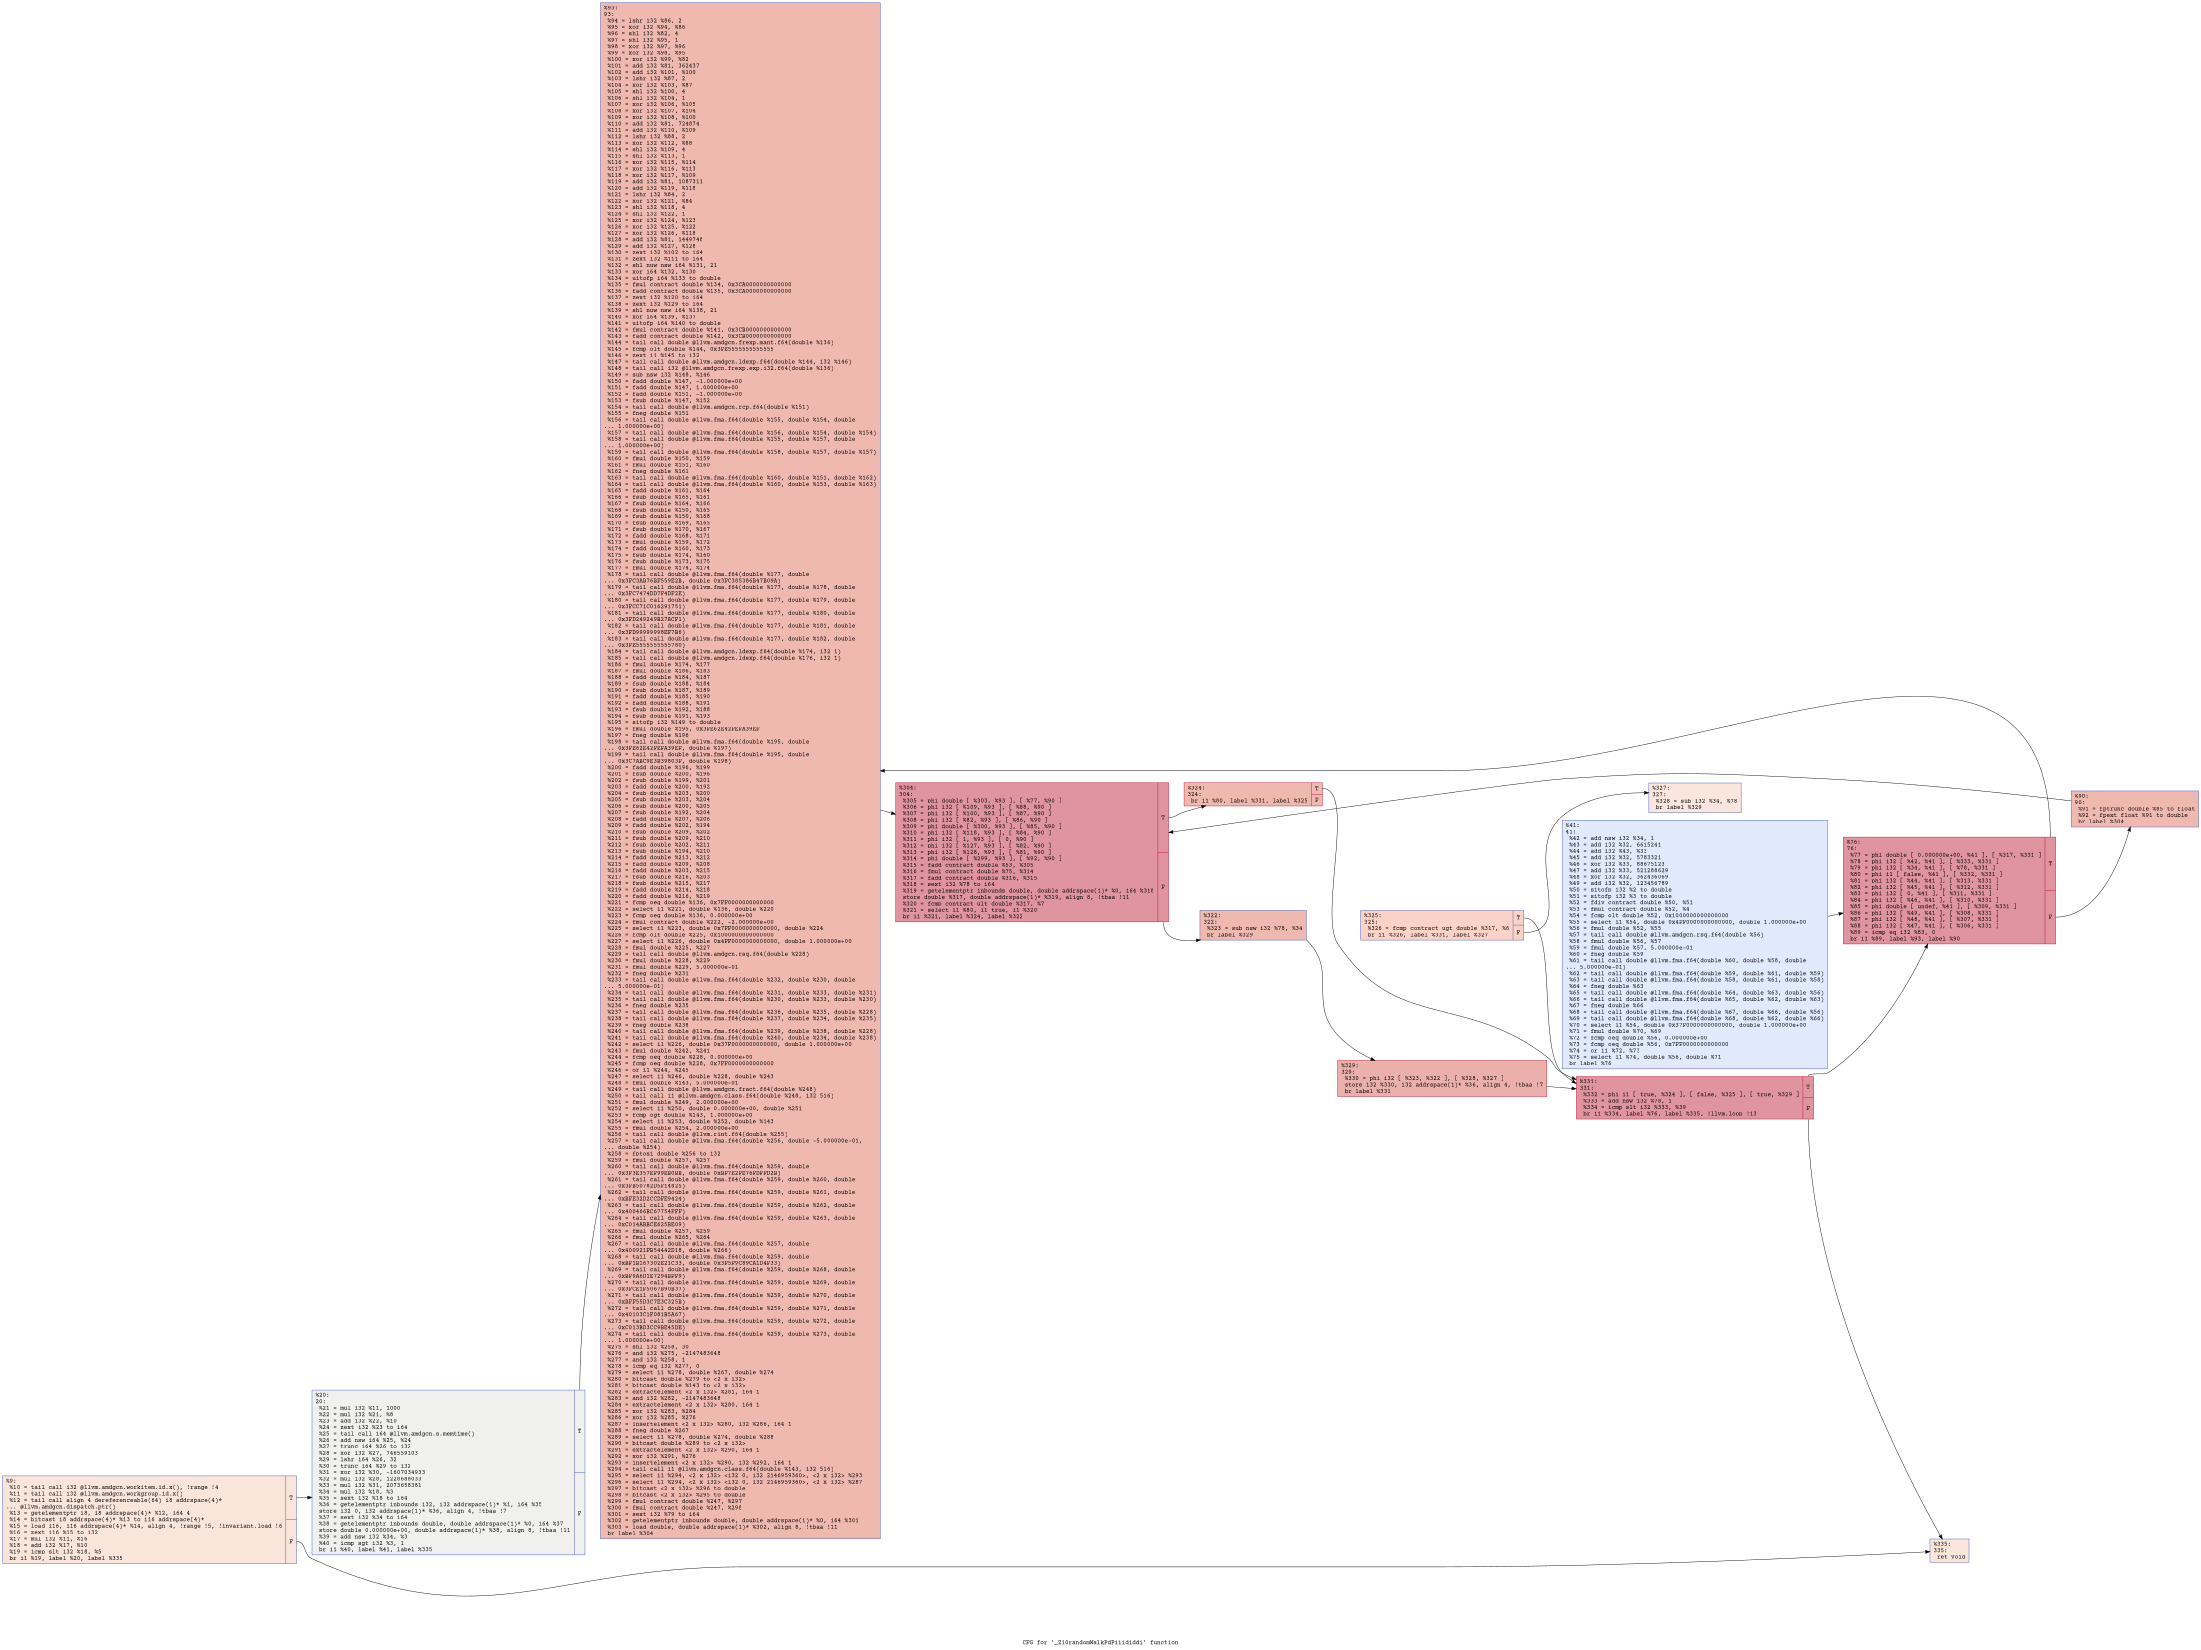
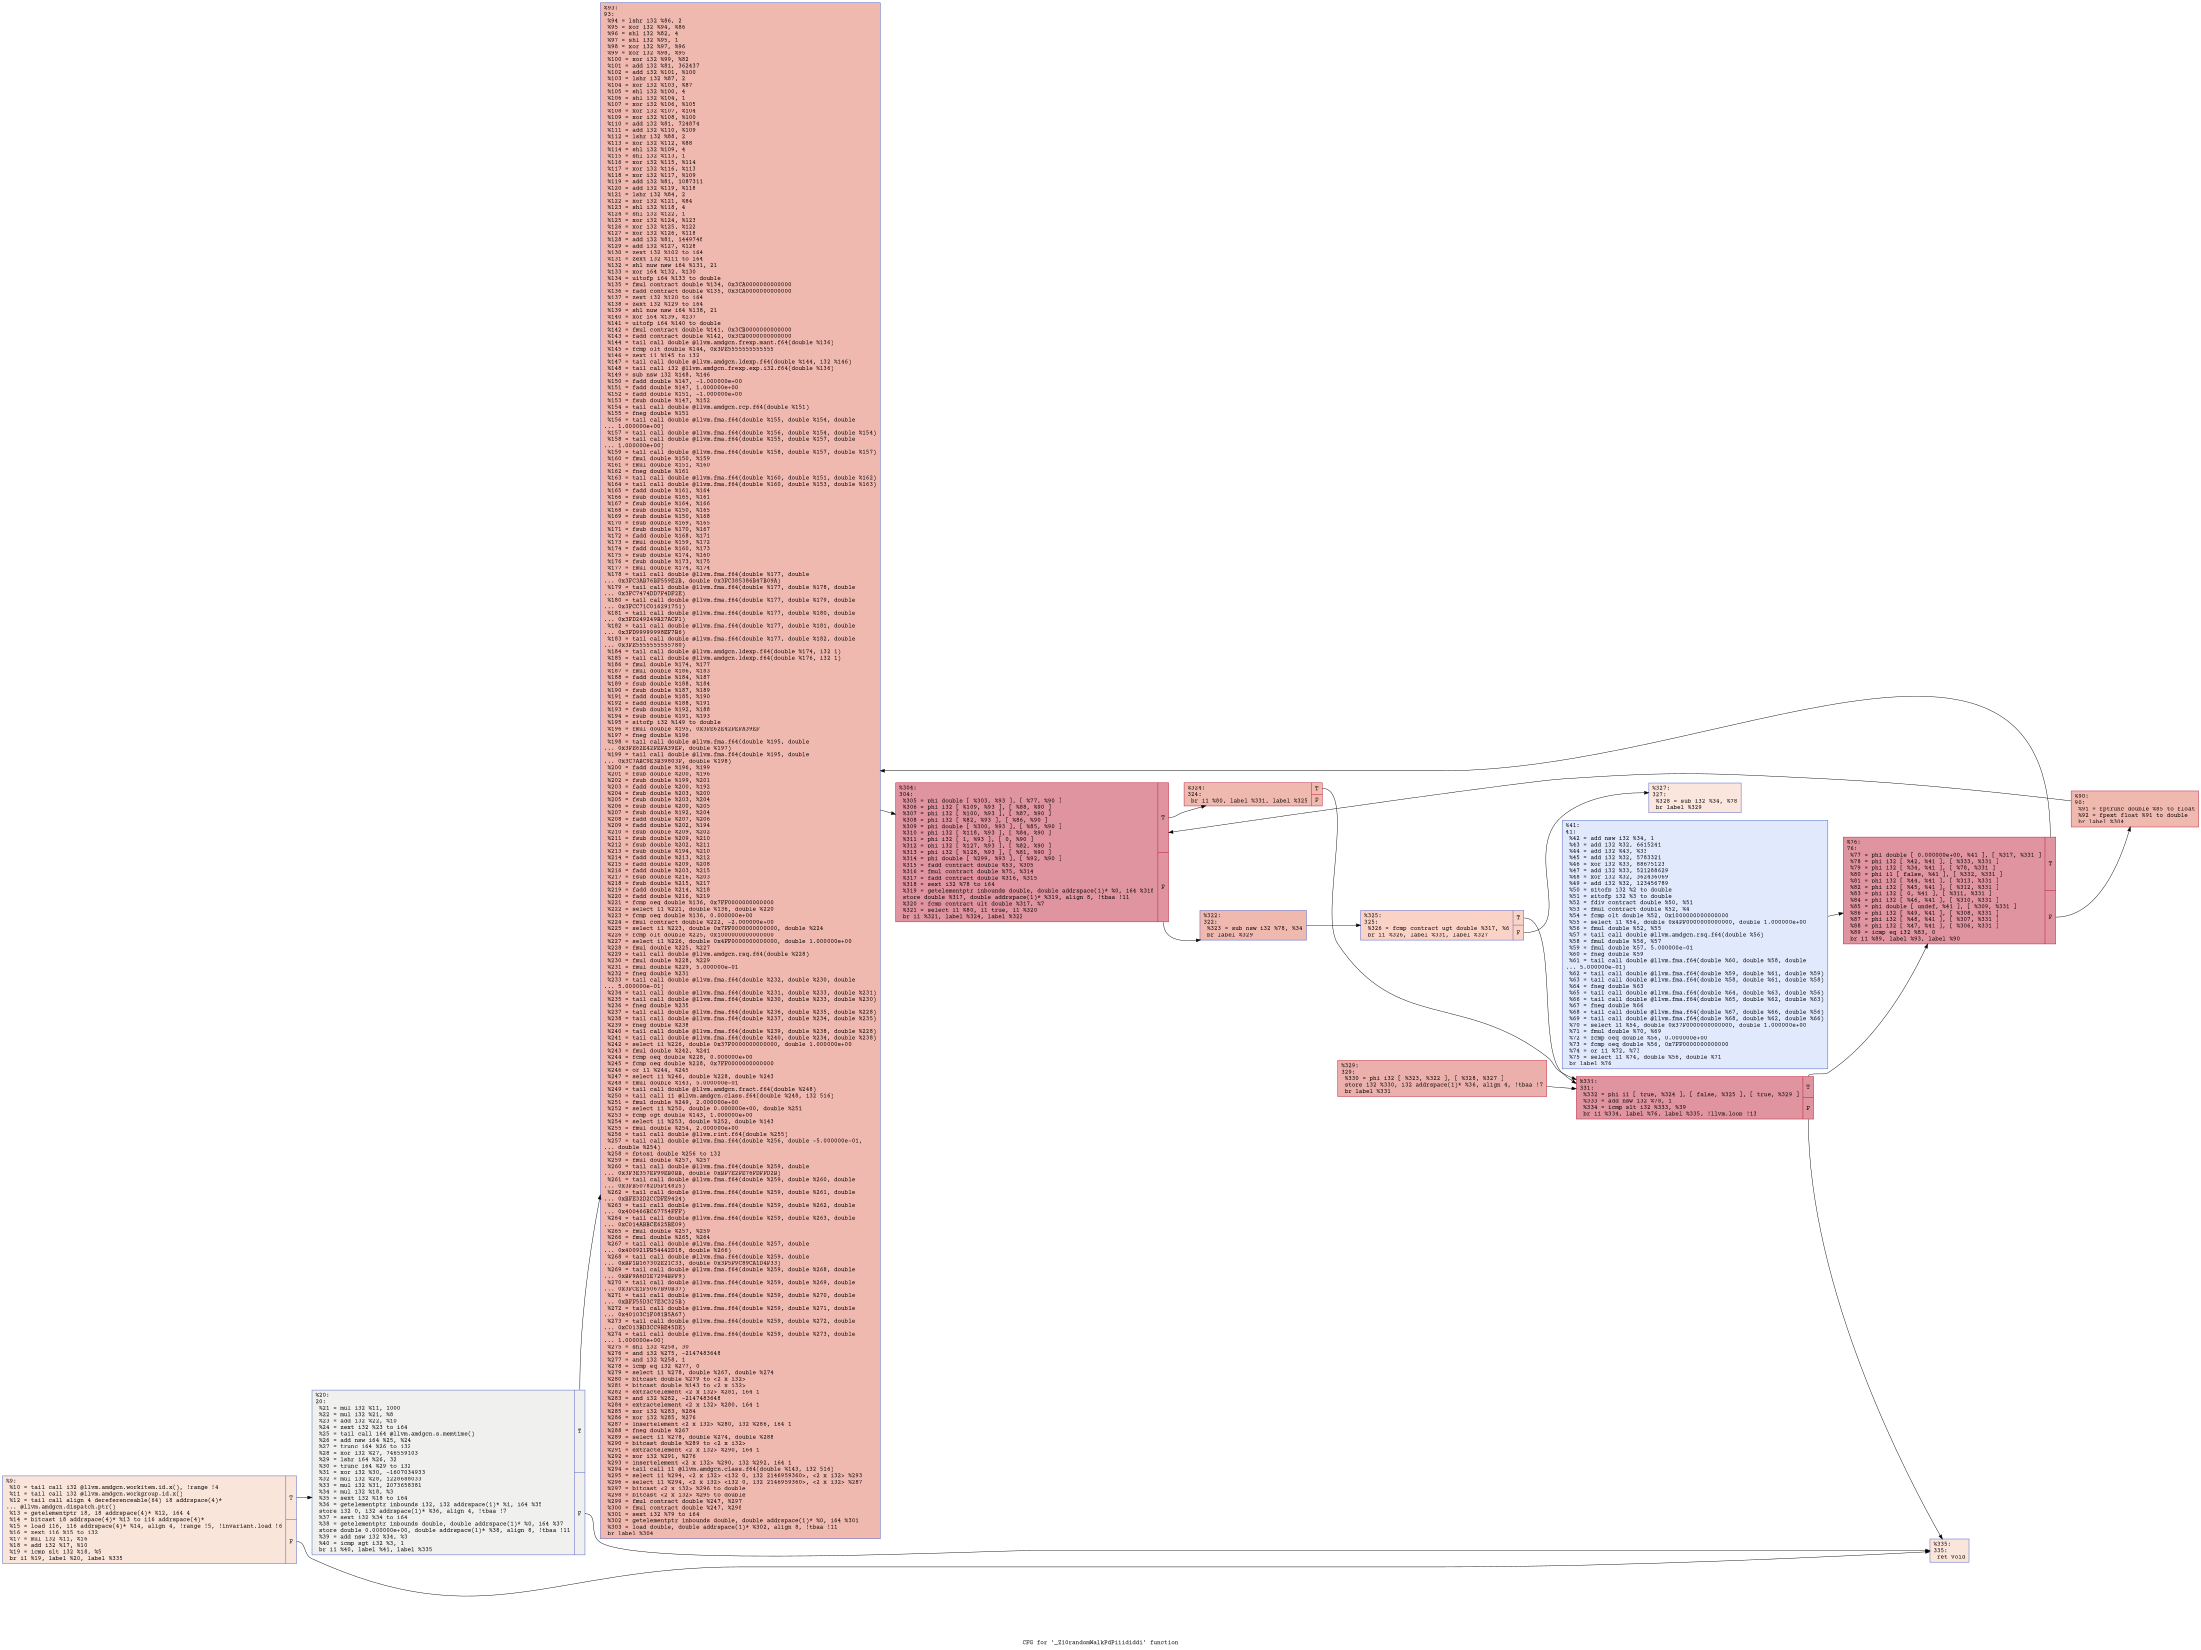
(2135, 809) -> (2135, 809)
(1324, 1008) -> (1330, 925)
none -> (1245, 1551)
